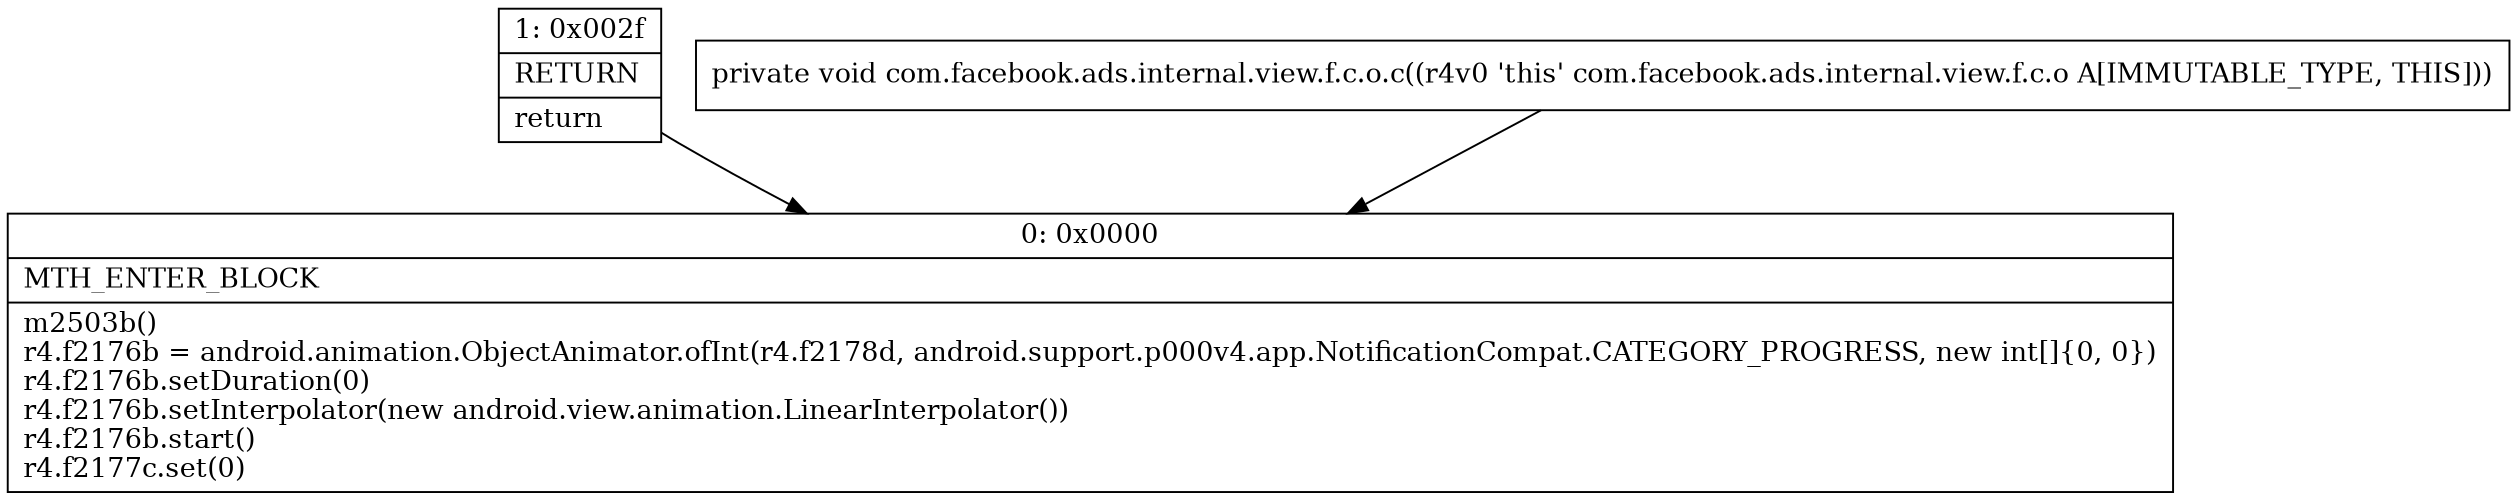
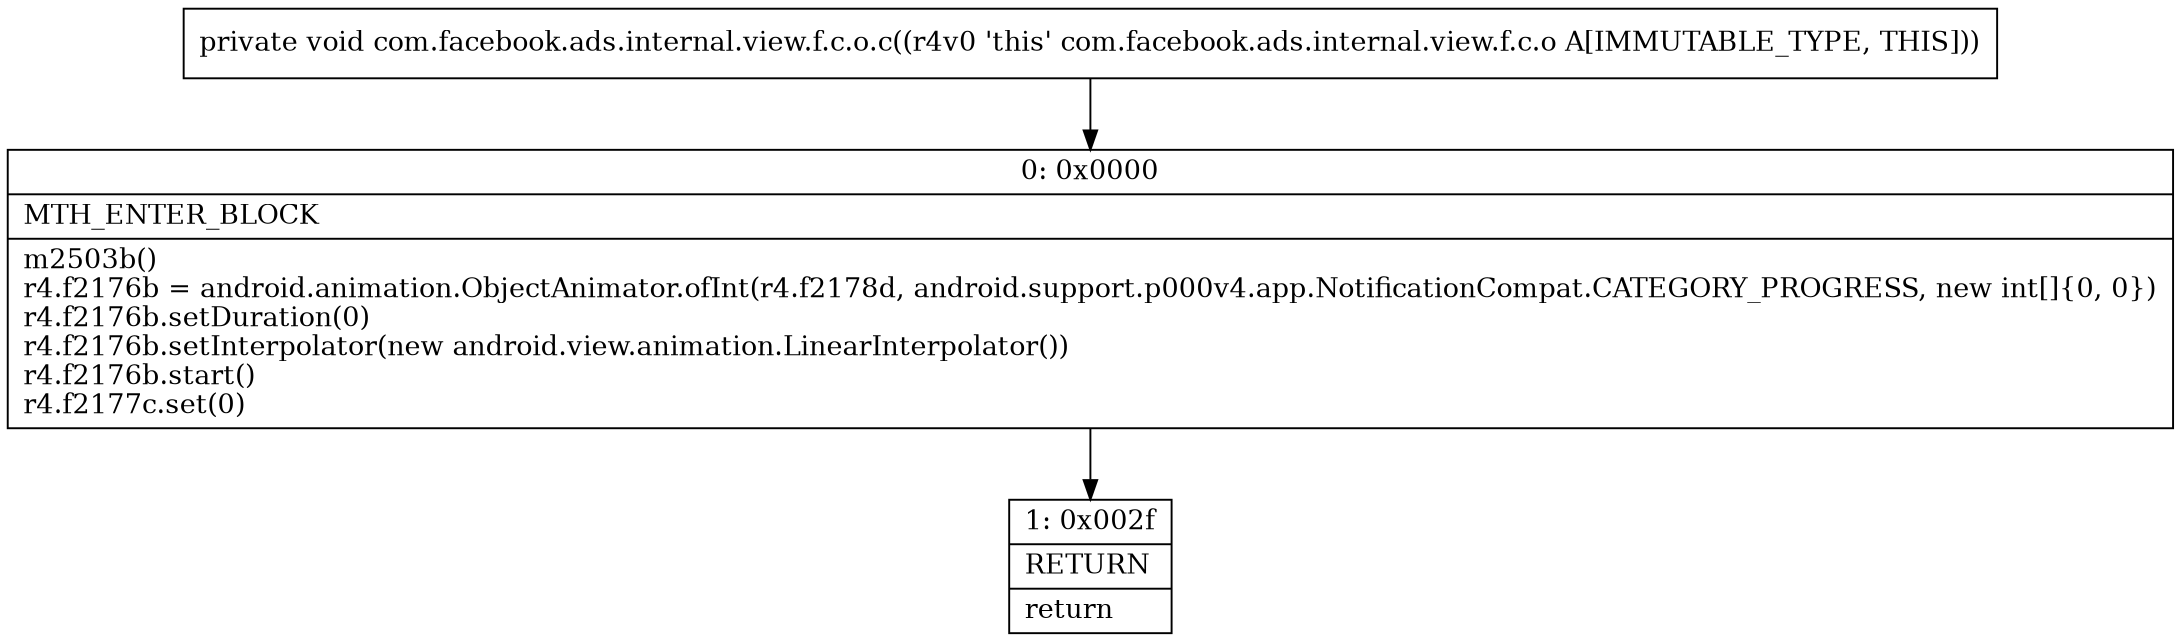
(725, 169) -> (1090, 454)
